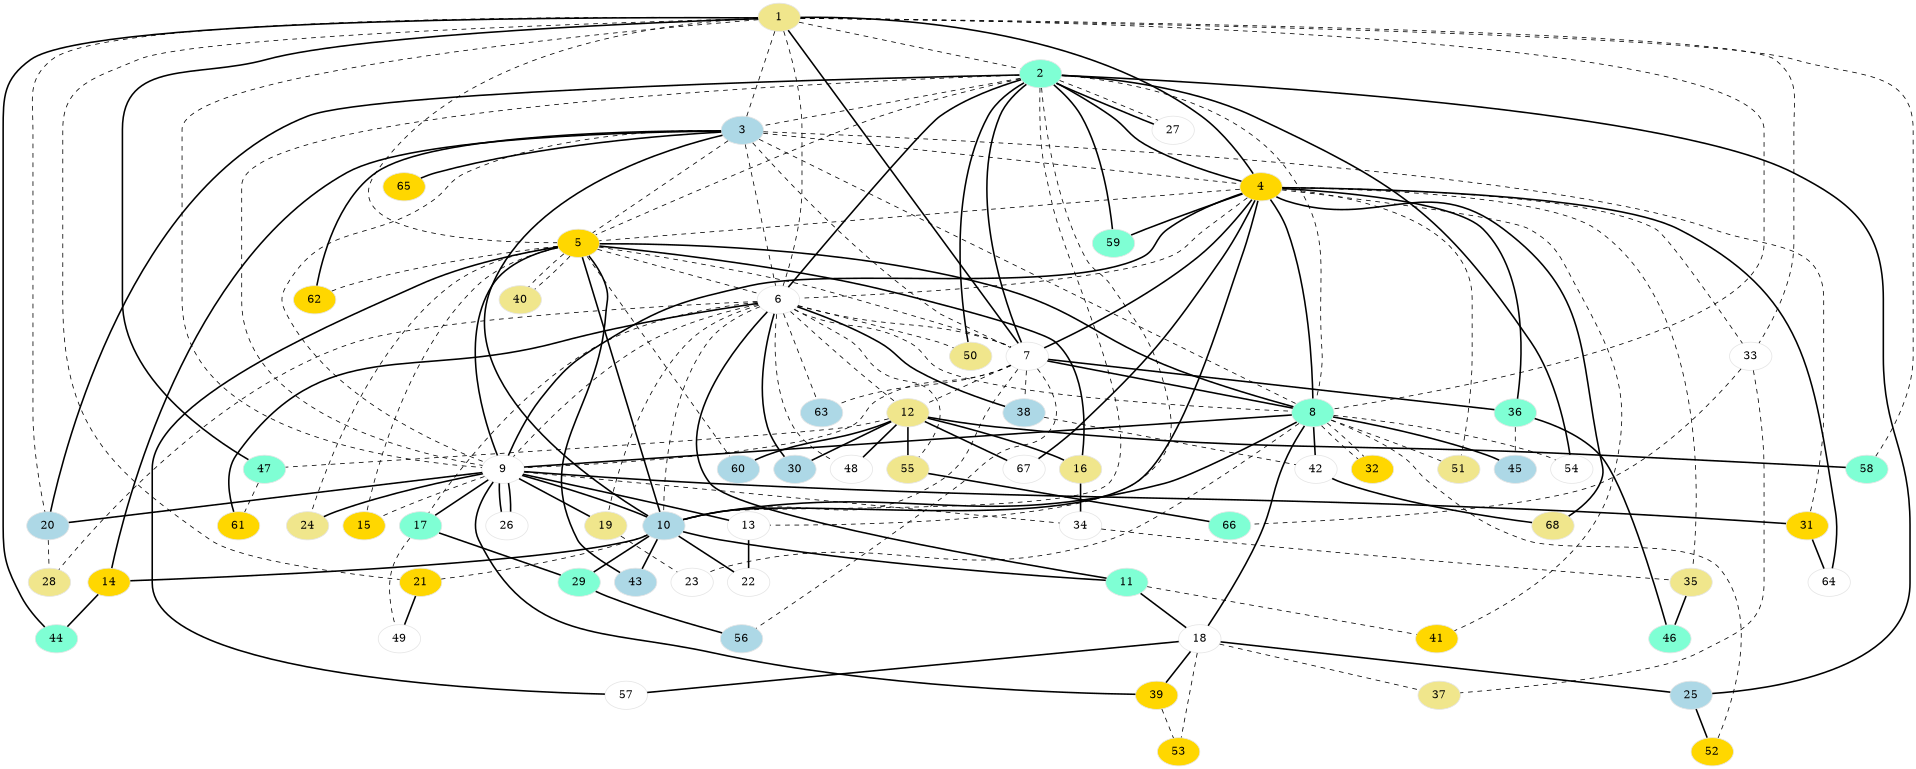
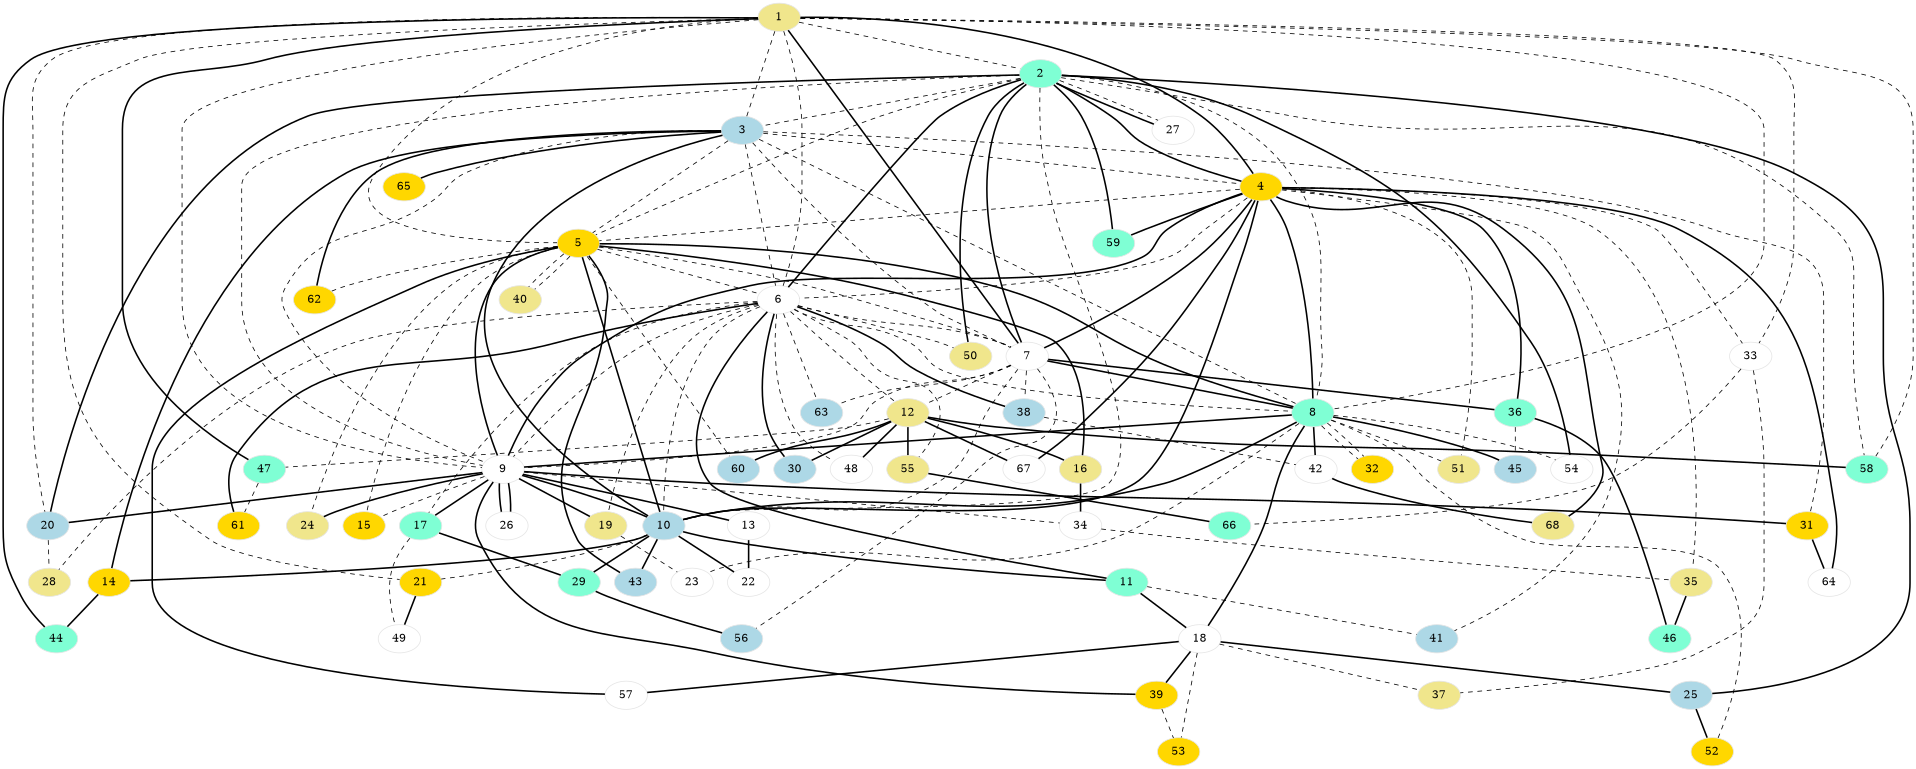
(1149, 344) -> (1576, 126)
(1437, 639) -> (1437, 639)
